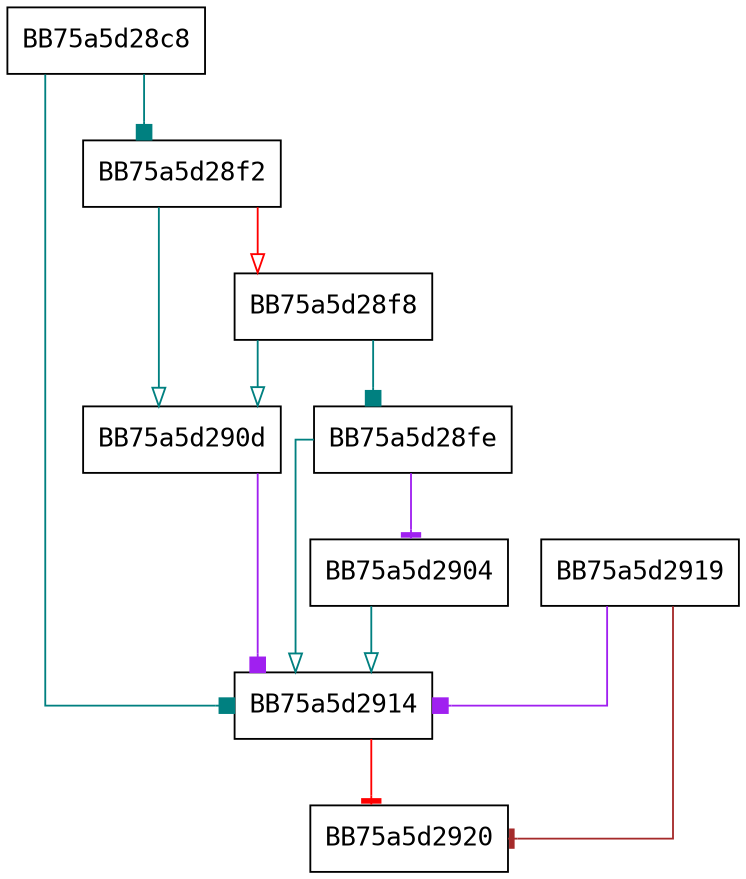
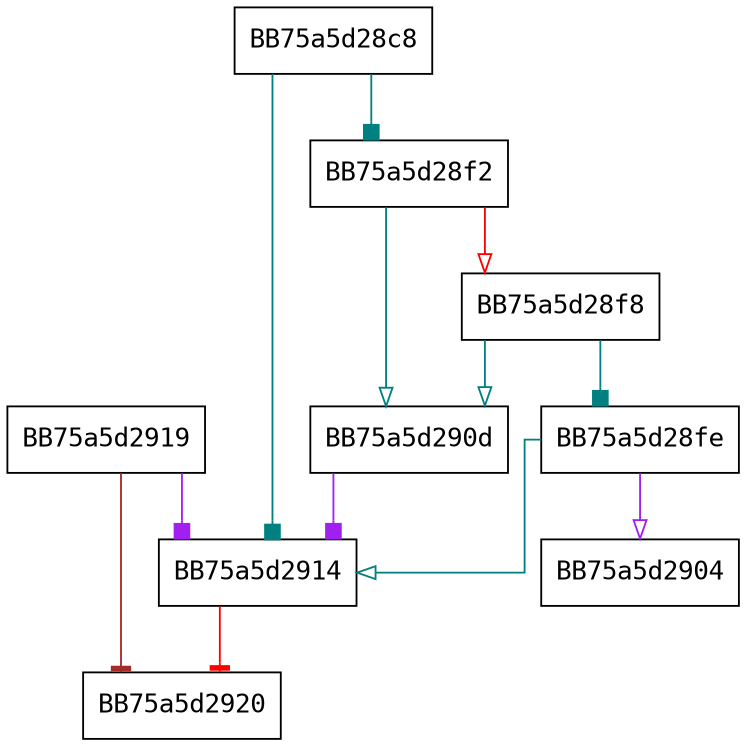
(411, 501) -> (640, 497)
(371, 630) -> none
